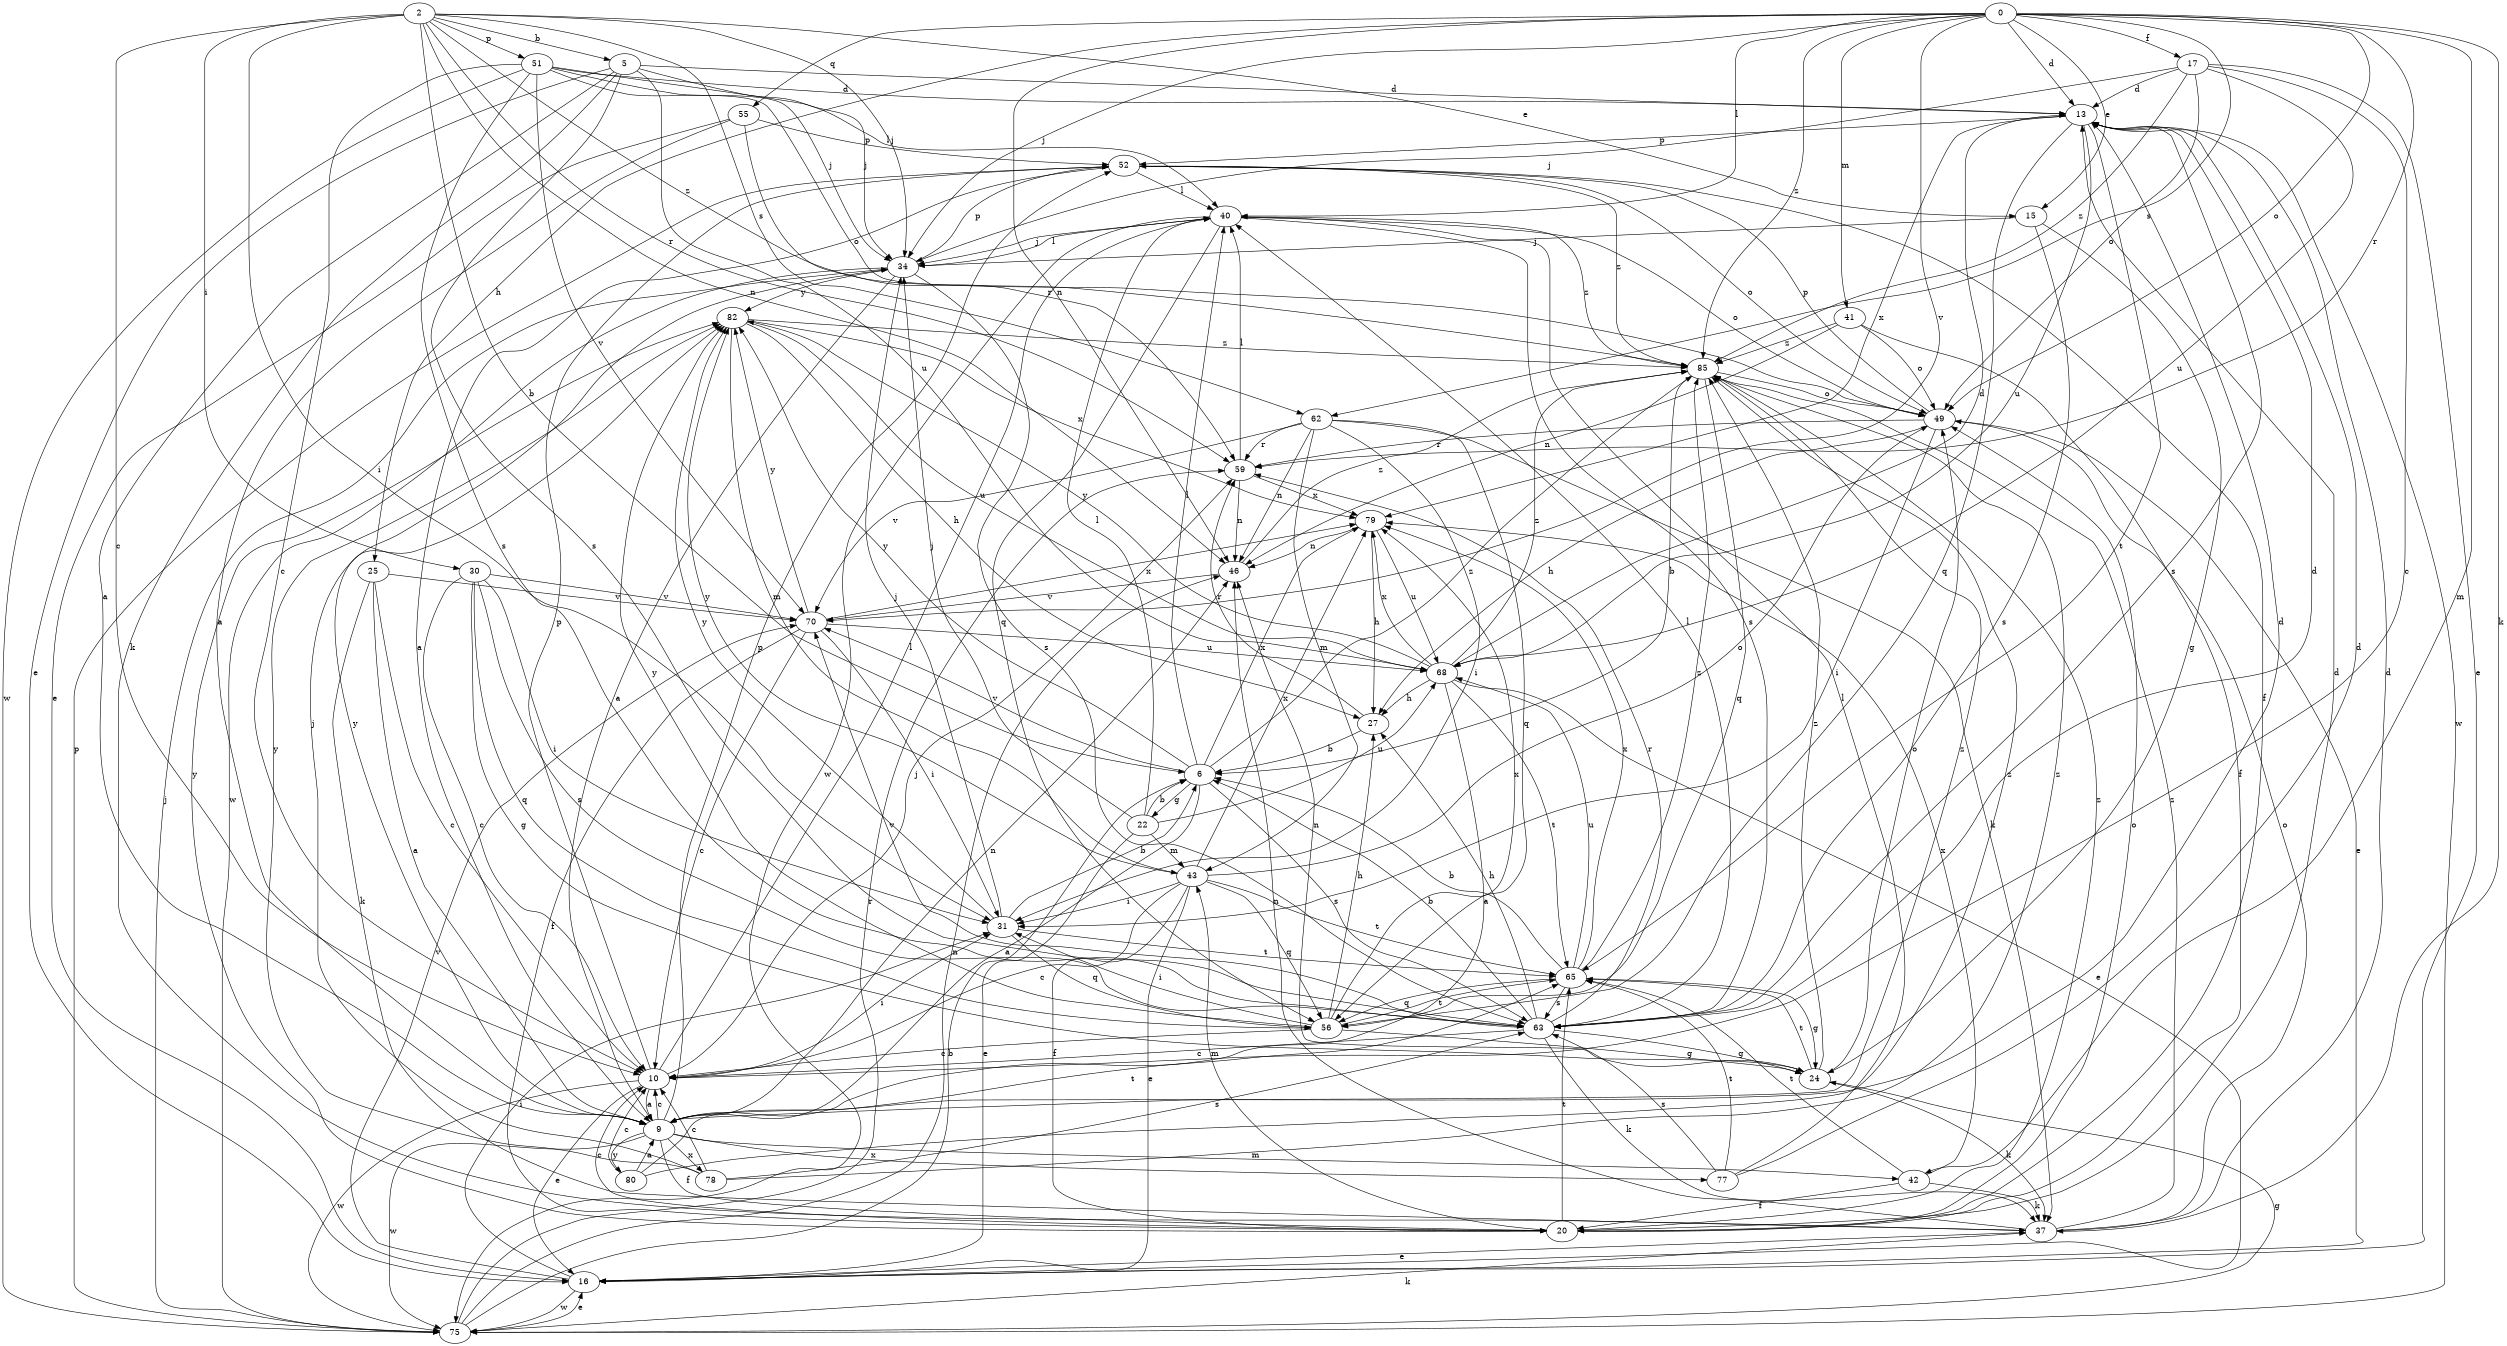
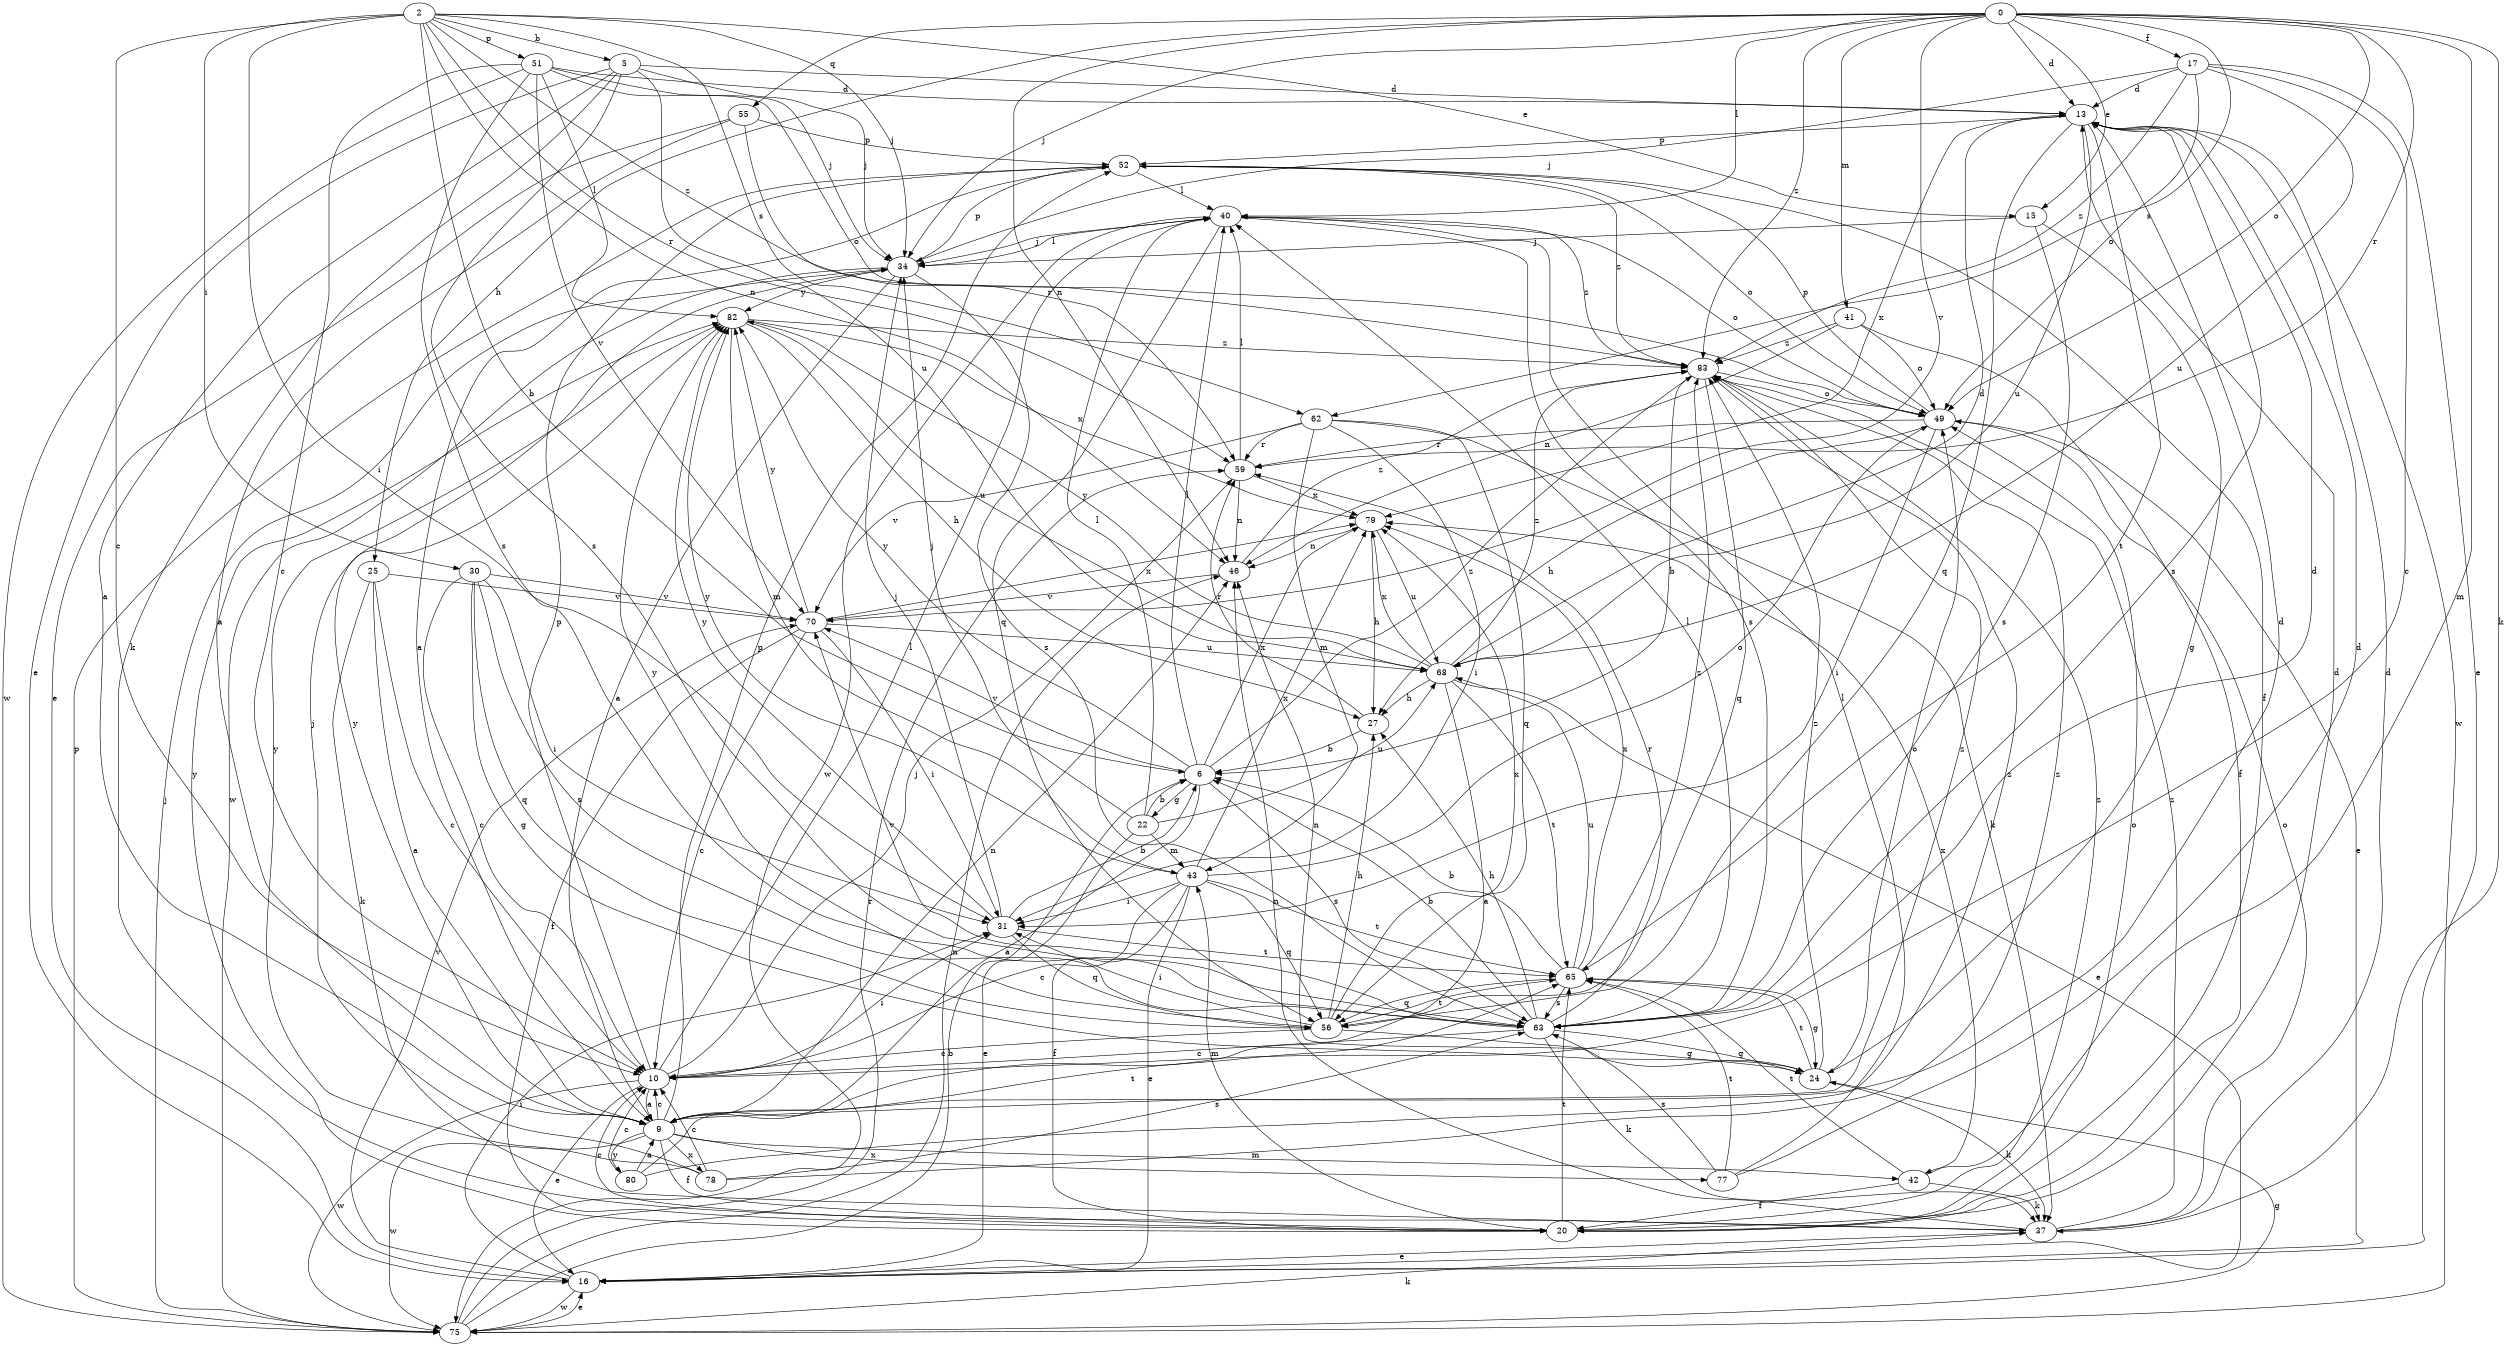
(870, 136) -> (603, 255)
(1703, 369) -> (1703, 369)
(1277, 493) -> none
